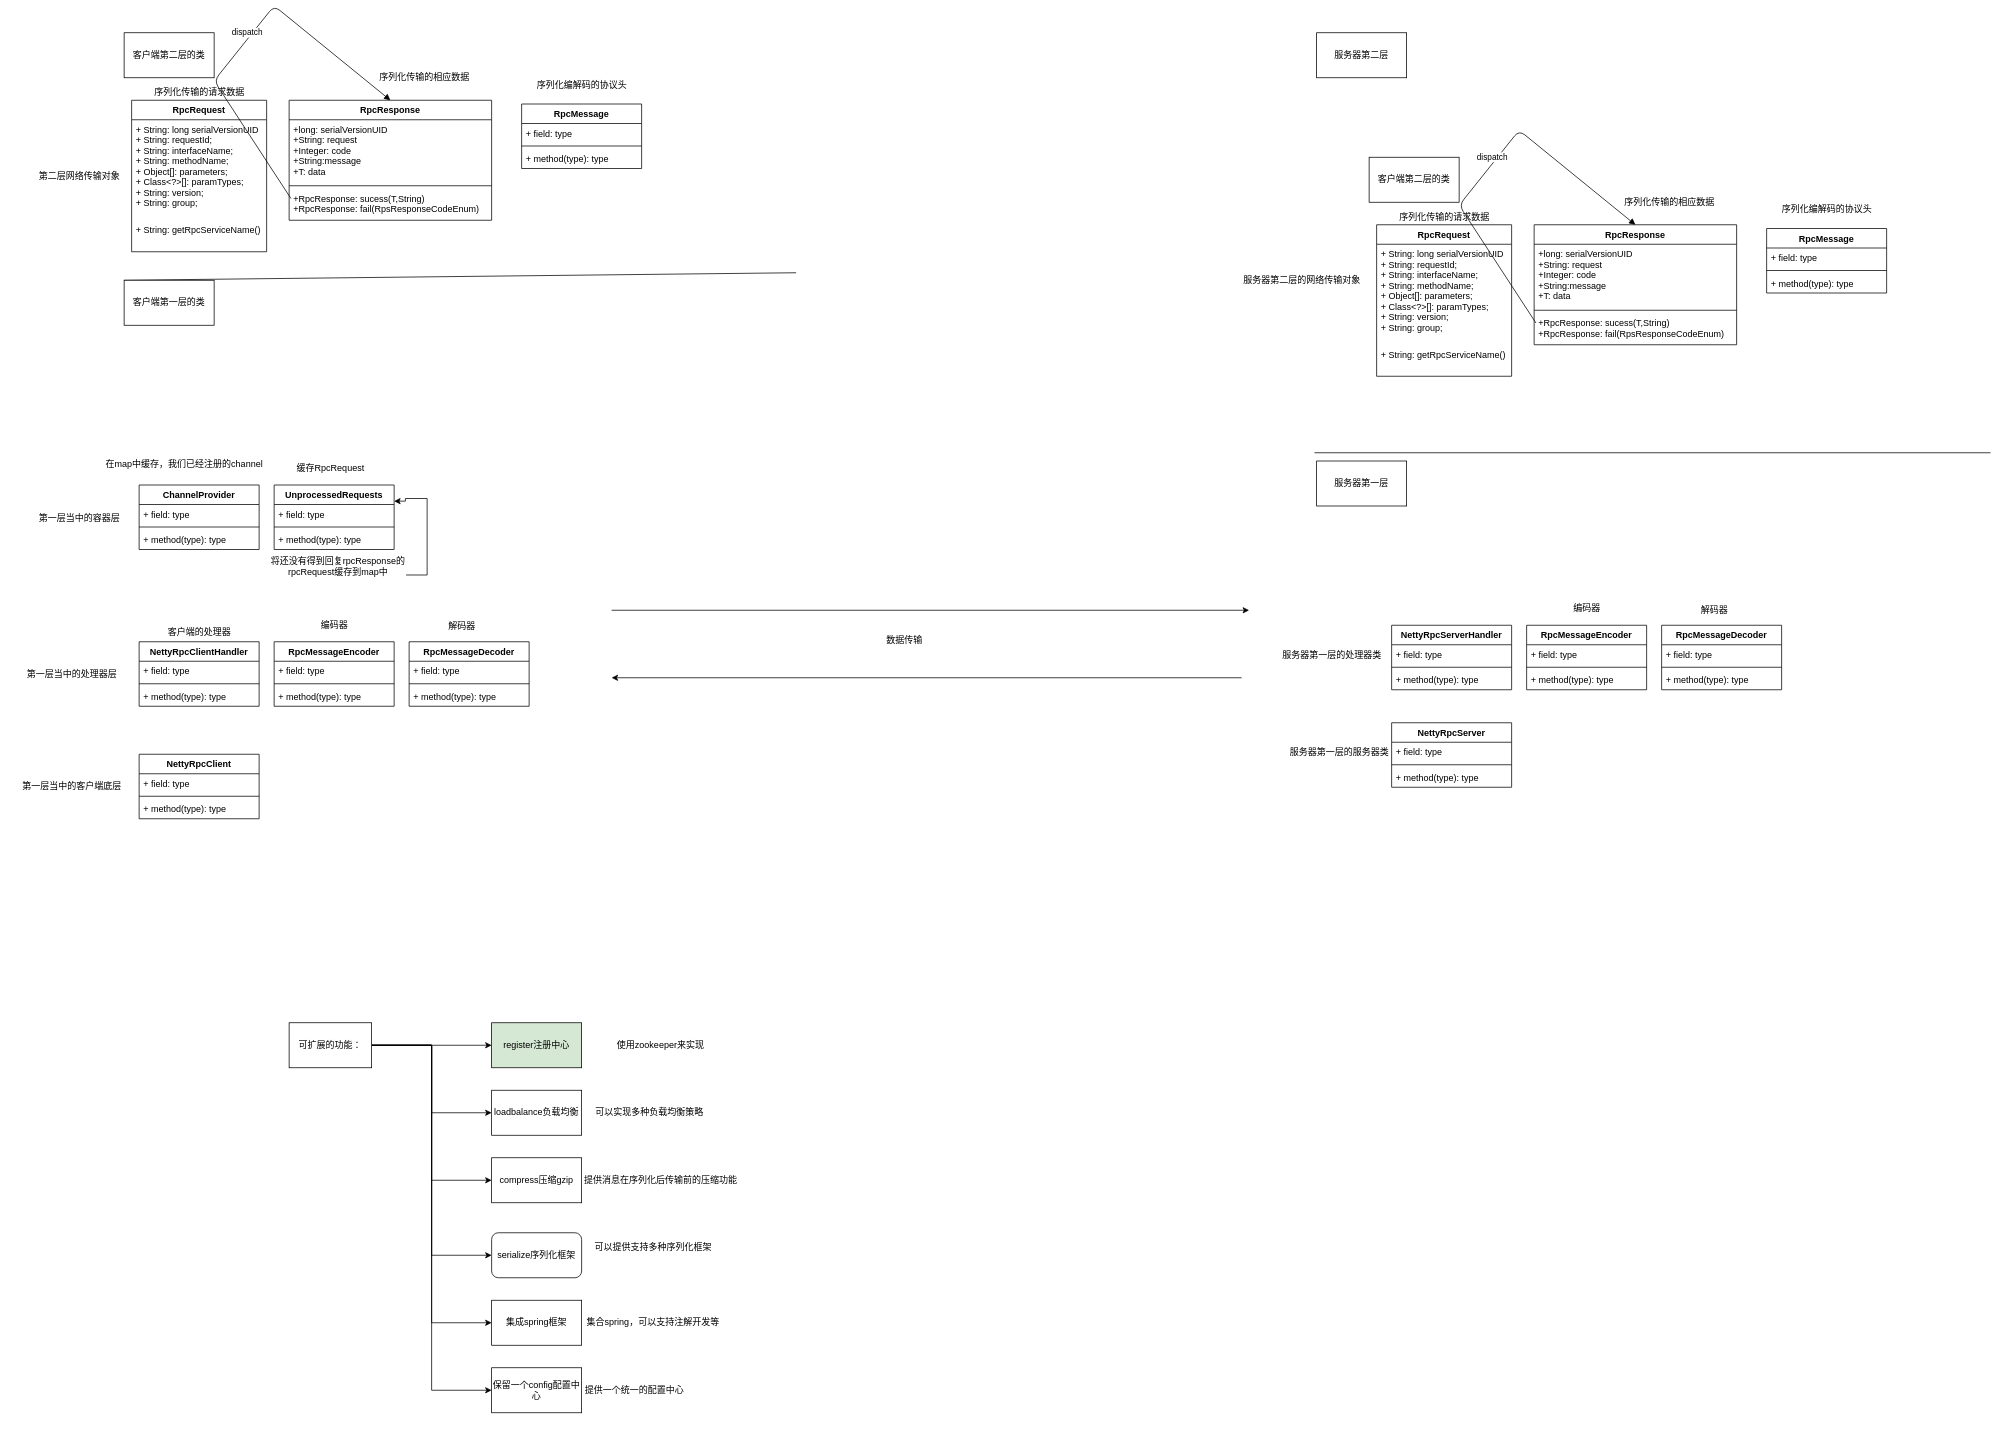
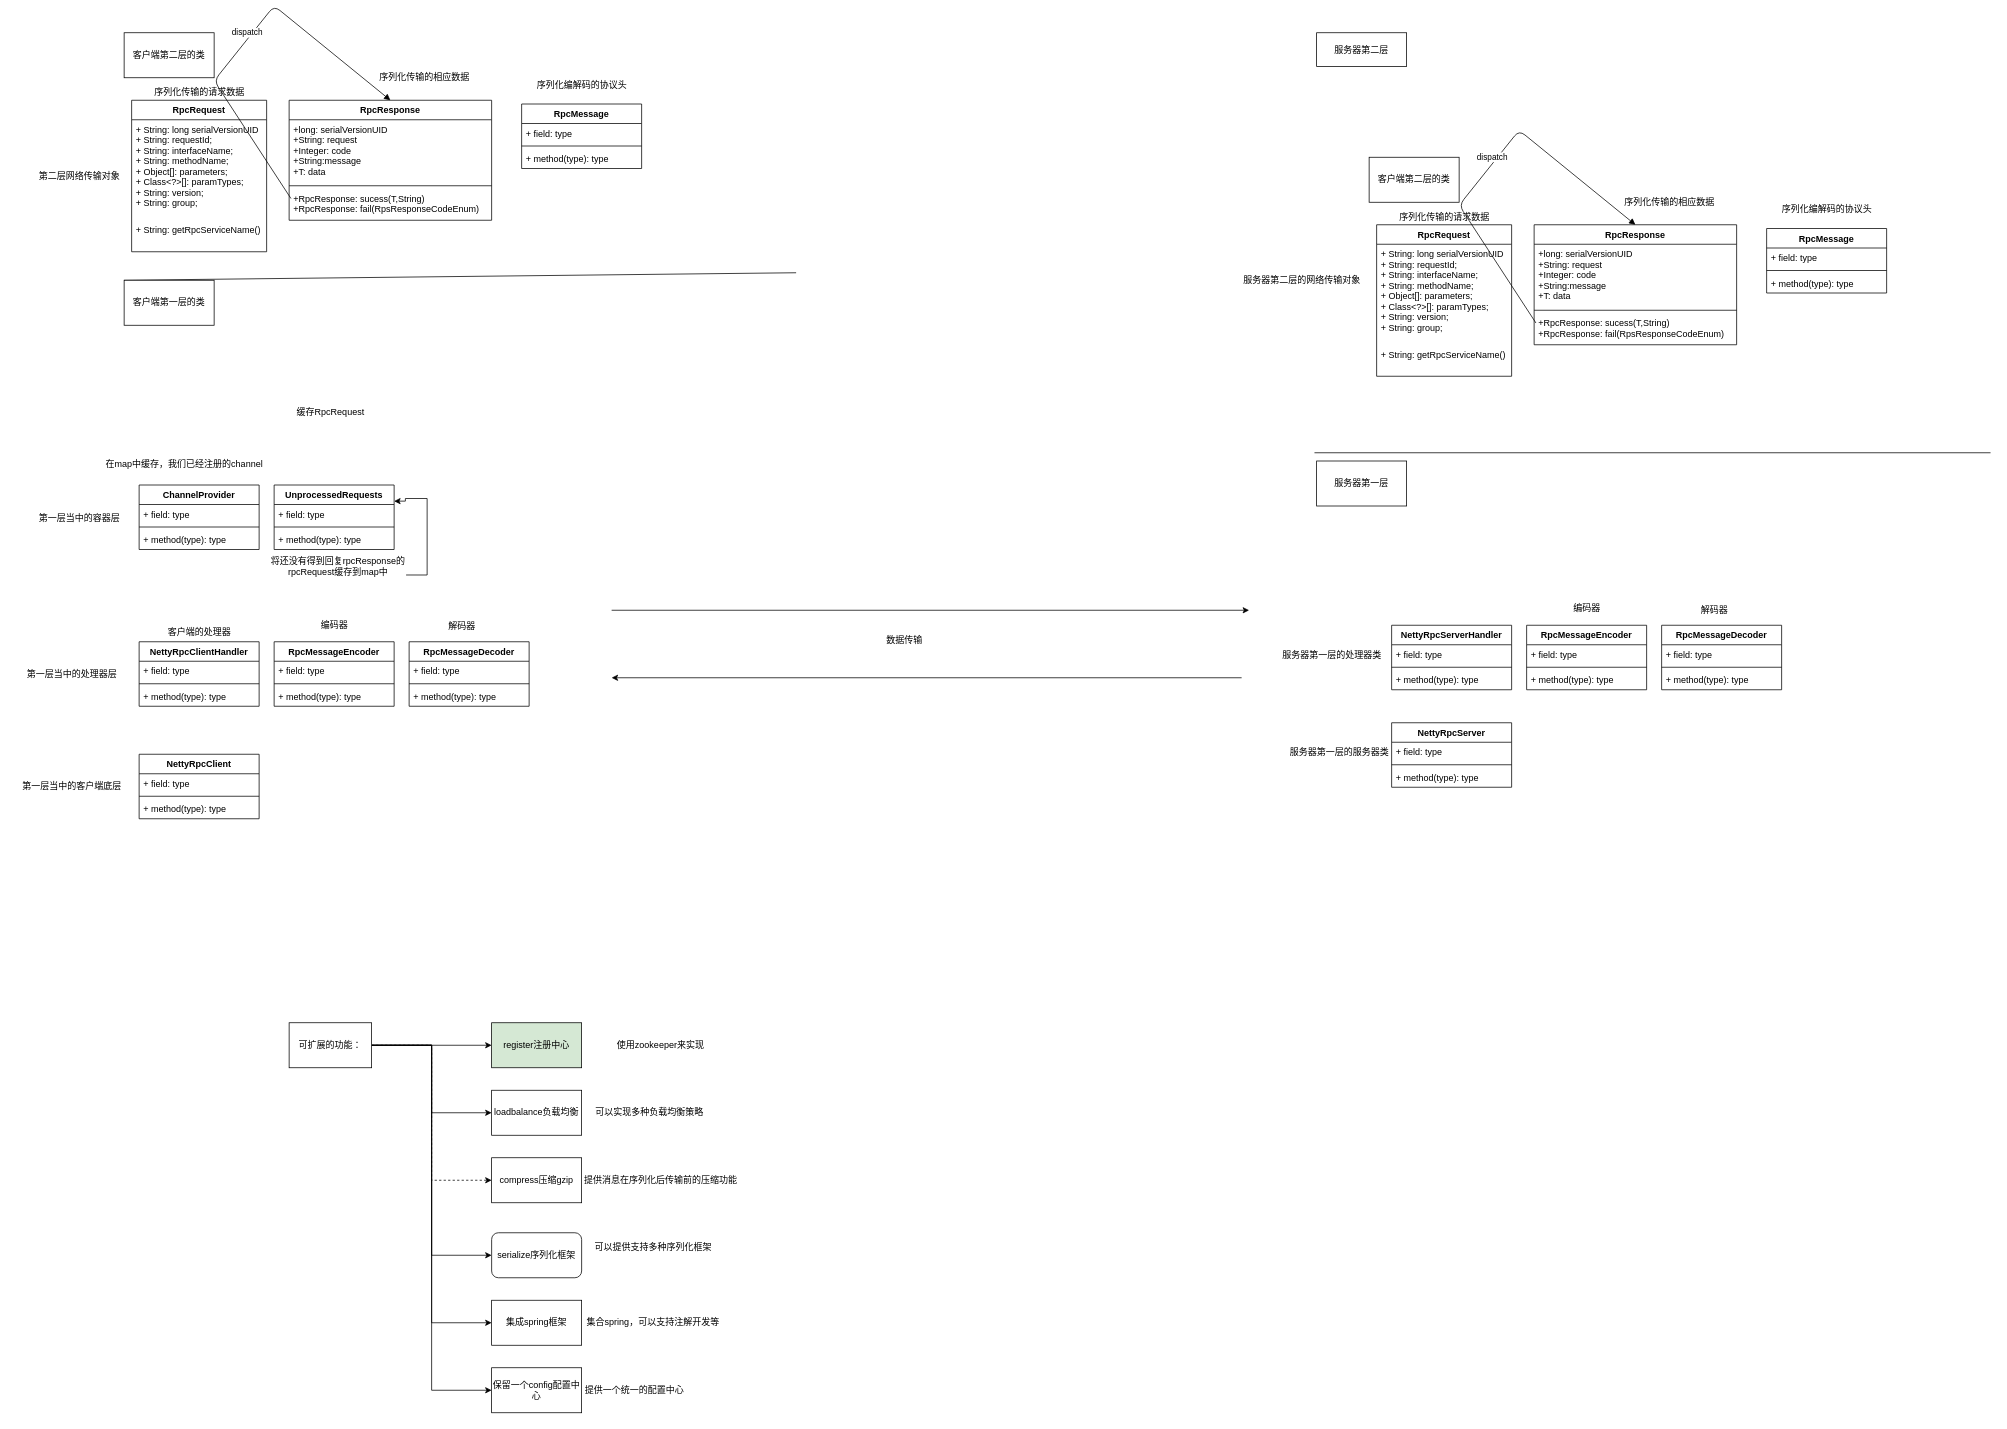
(1362, 55) -> (1362, 50)
(330, 468) -> (330, 412)
(459, 1180) -> (459, 1180)
